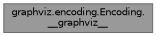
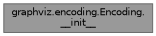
(78, 18) -> (78, 18)
